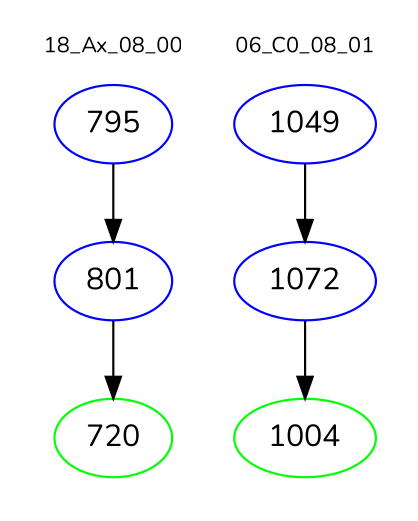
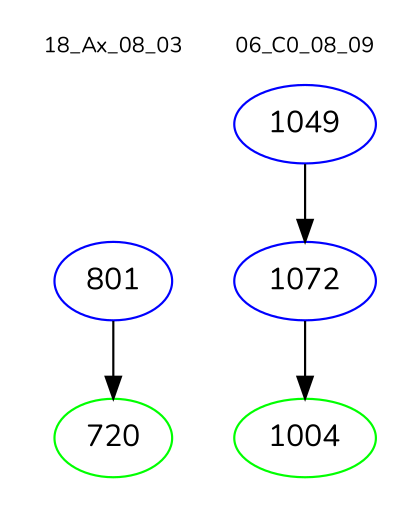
(113, 47) -> (113, 47)
(305, 47) -> (305, 47)
(113, 124) -> none
